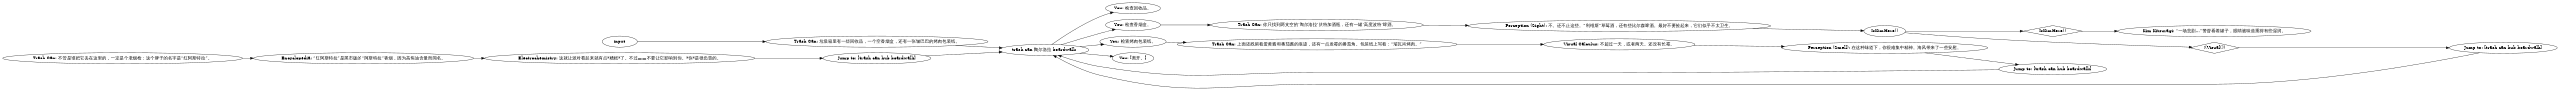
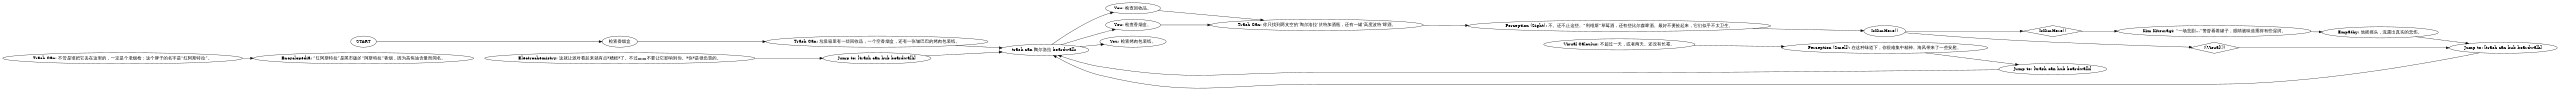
none -> (1209, 15)
none -> (2380, 32)
none -> (364, 42)
(620, 42) -> (620, 42)
(1317, 44) -> none
(478, 58) -> none
(1133, 58) -> none
